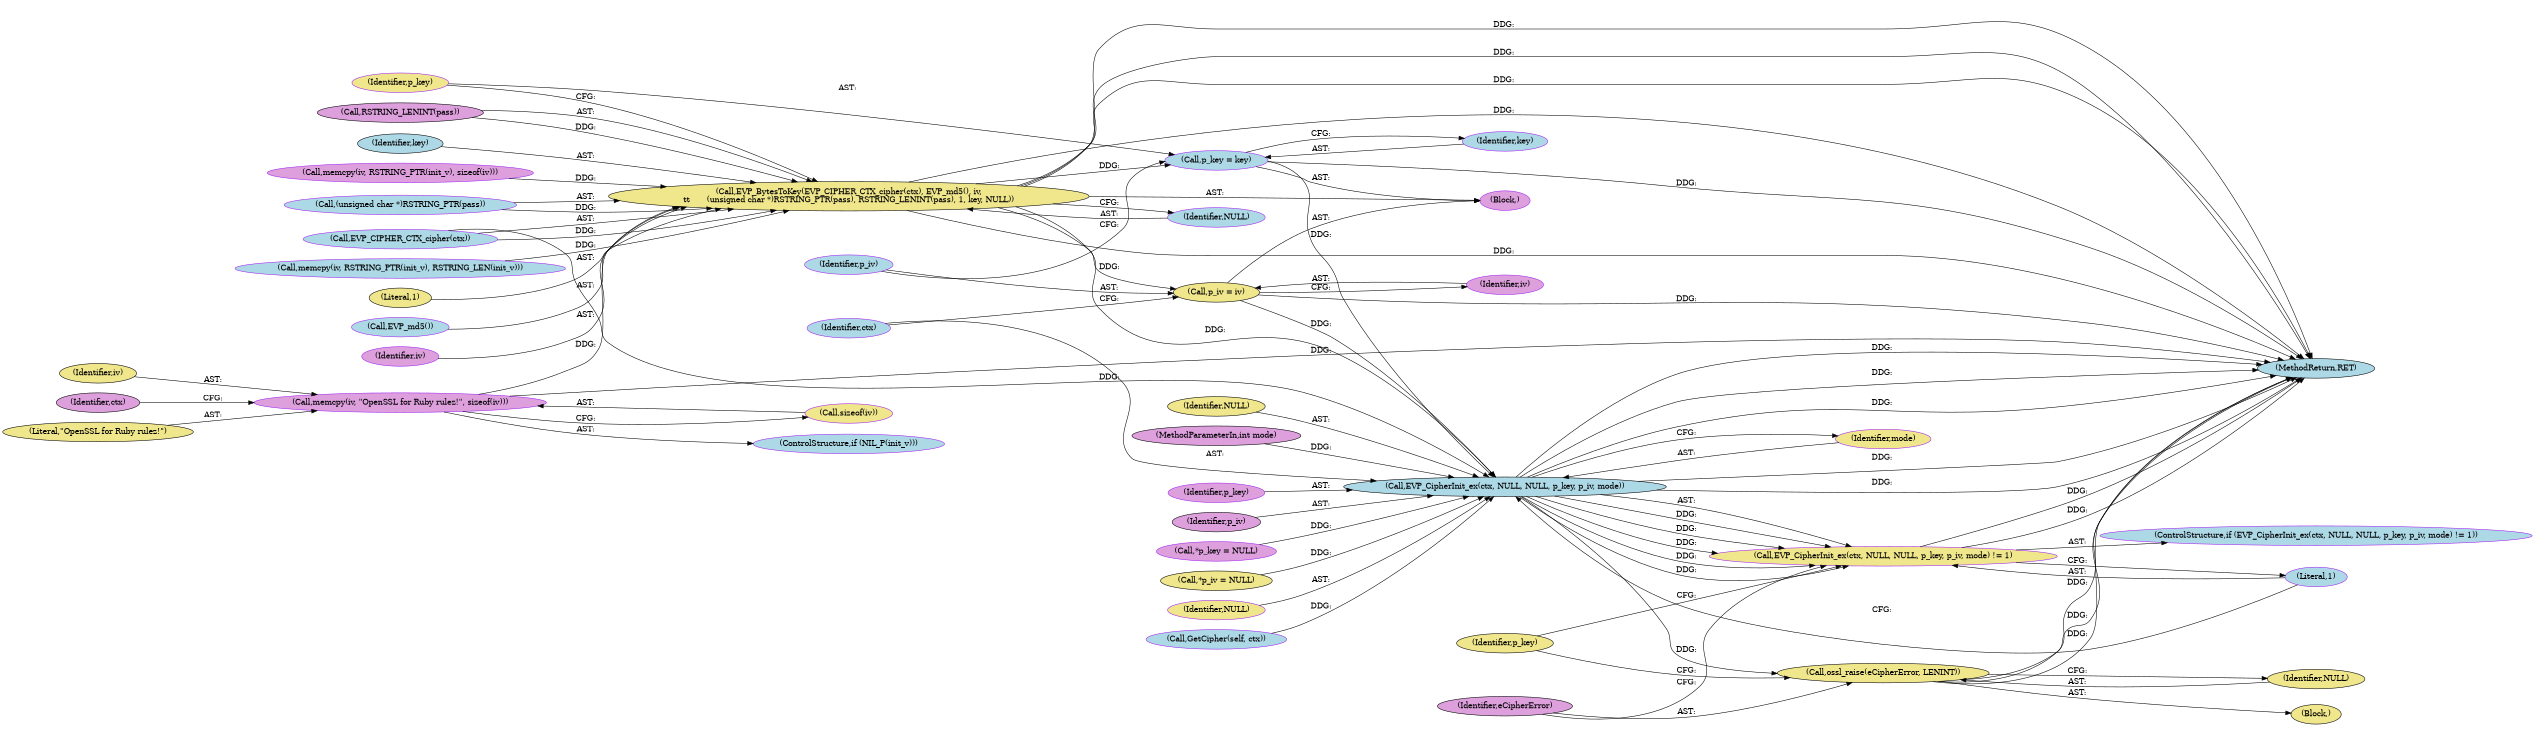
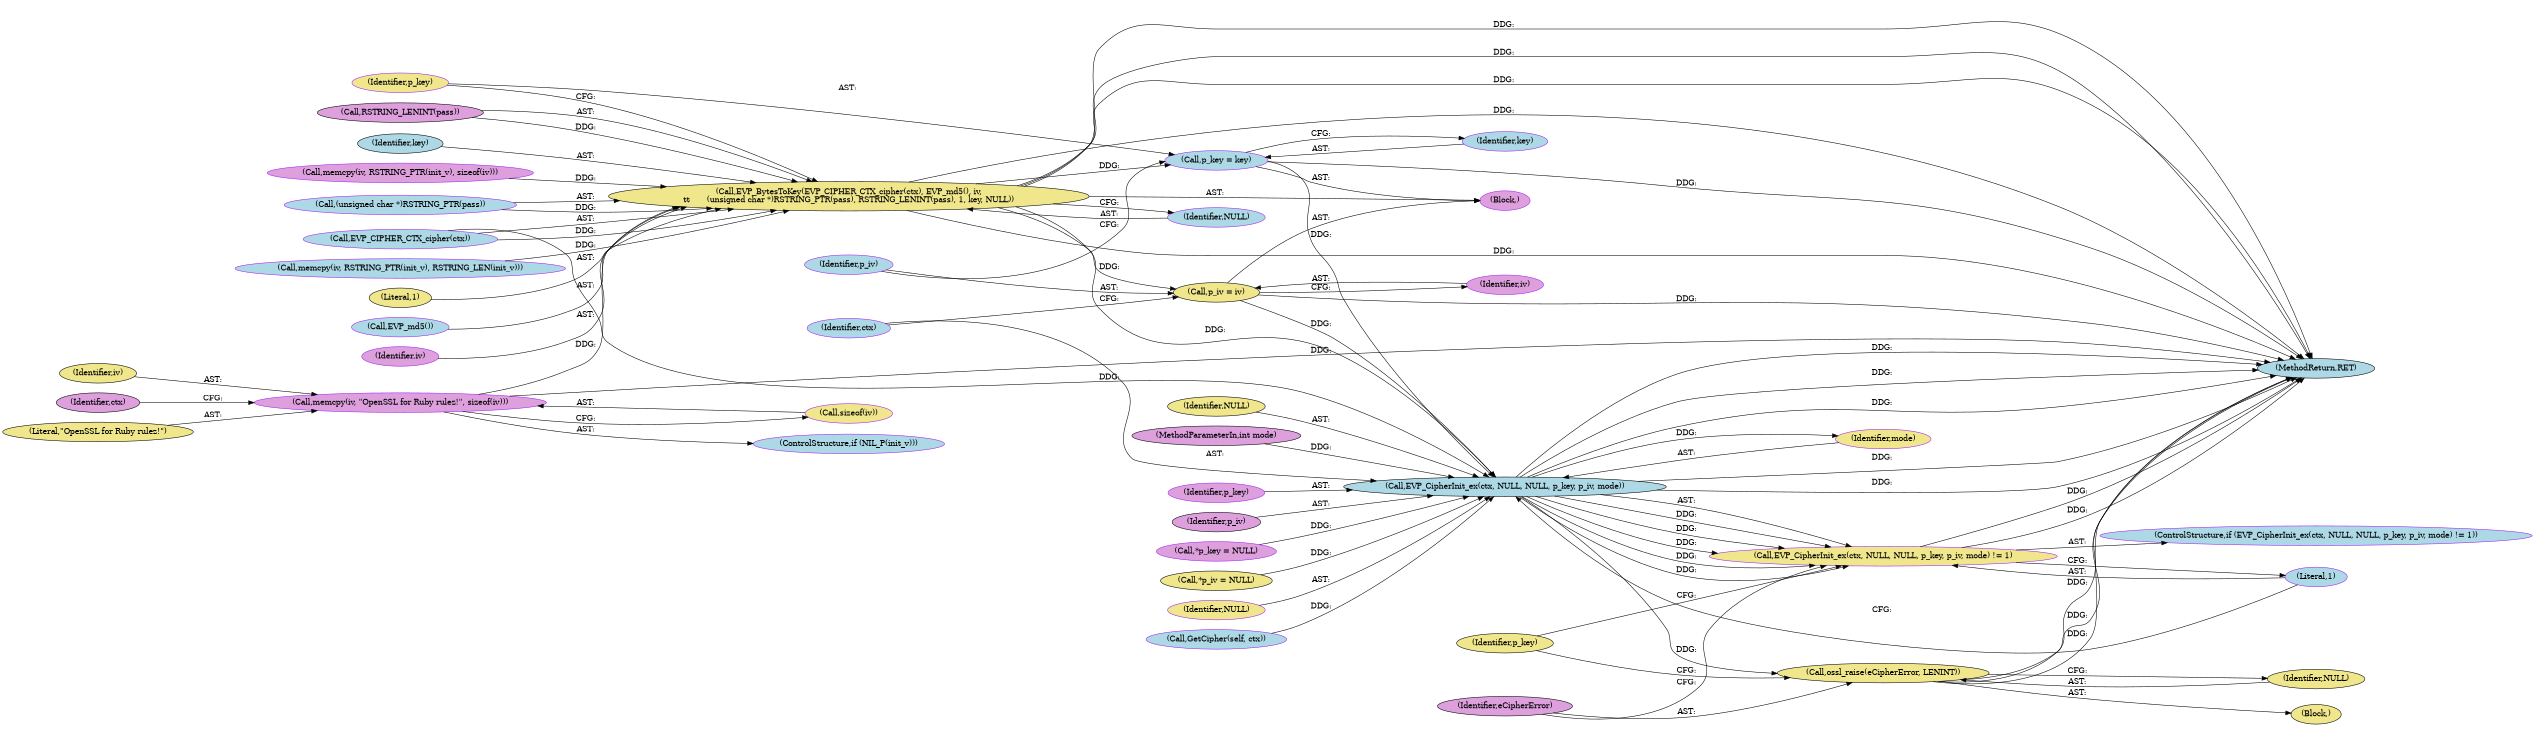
(1688, 433) -> (1688, 433)
